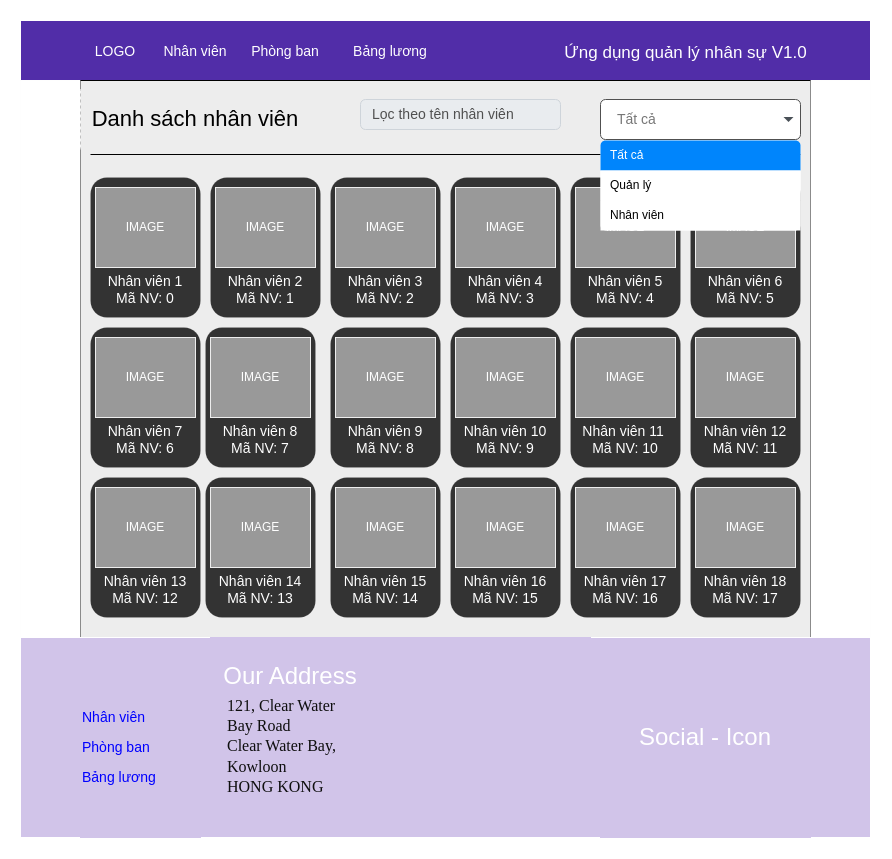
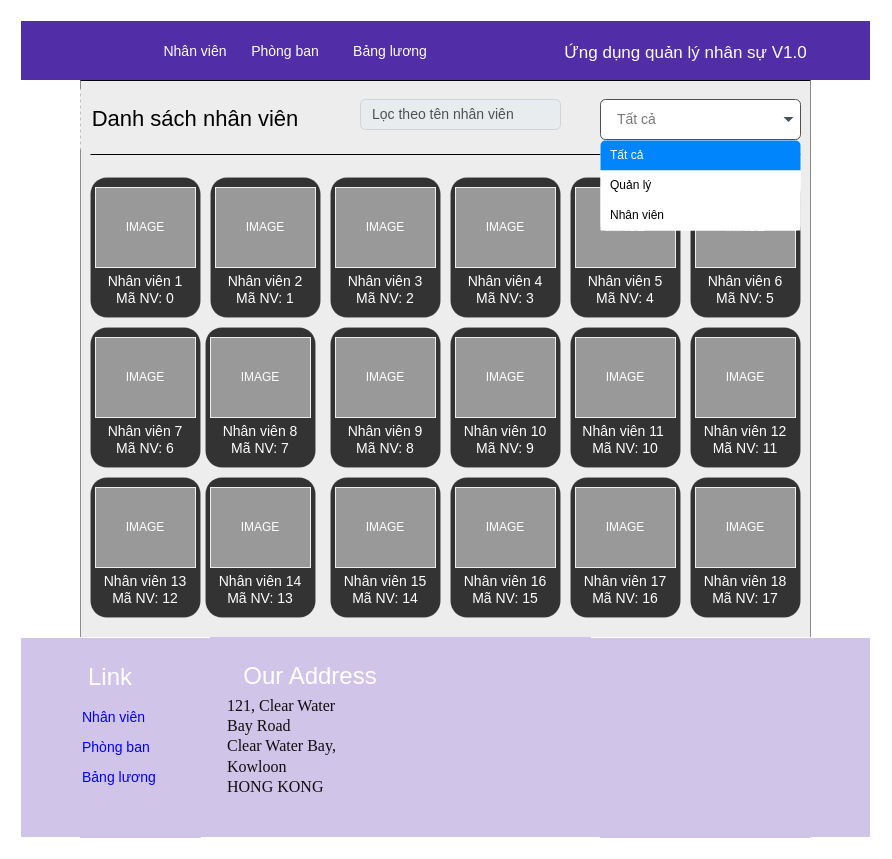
(116, 51) -> none
(291, 677) -> (311, 677)
none -> (111, 678)
(706, 738) -> none
